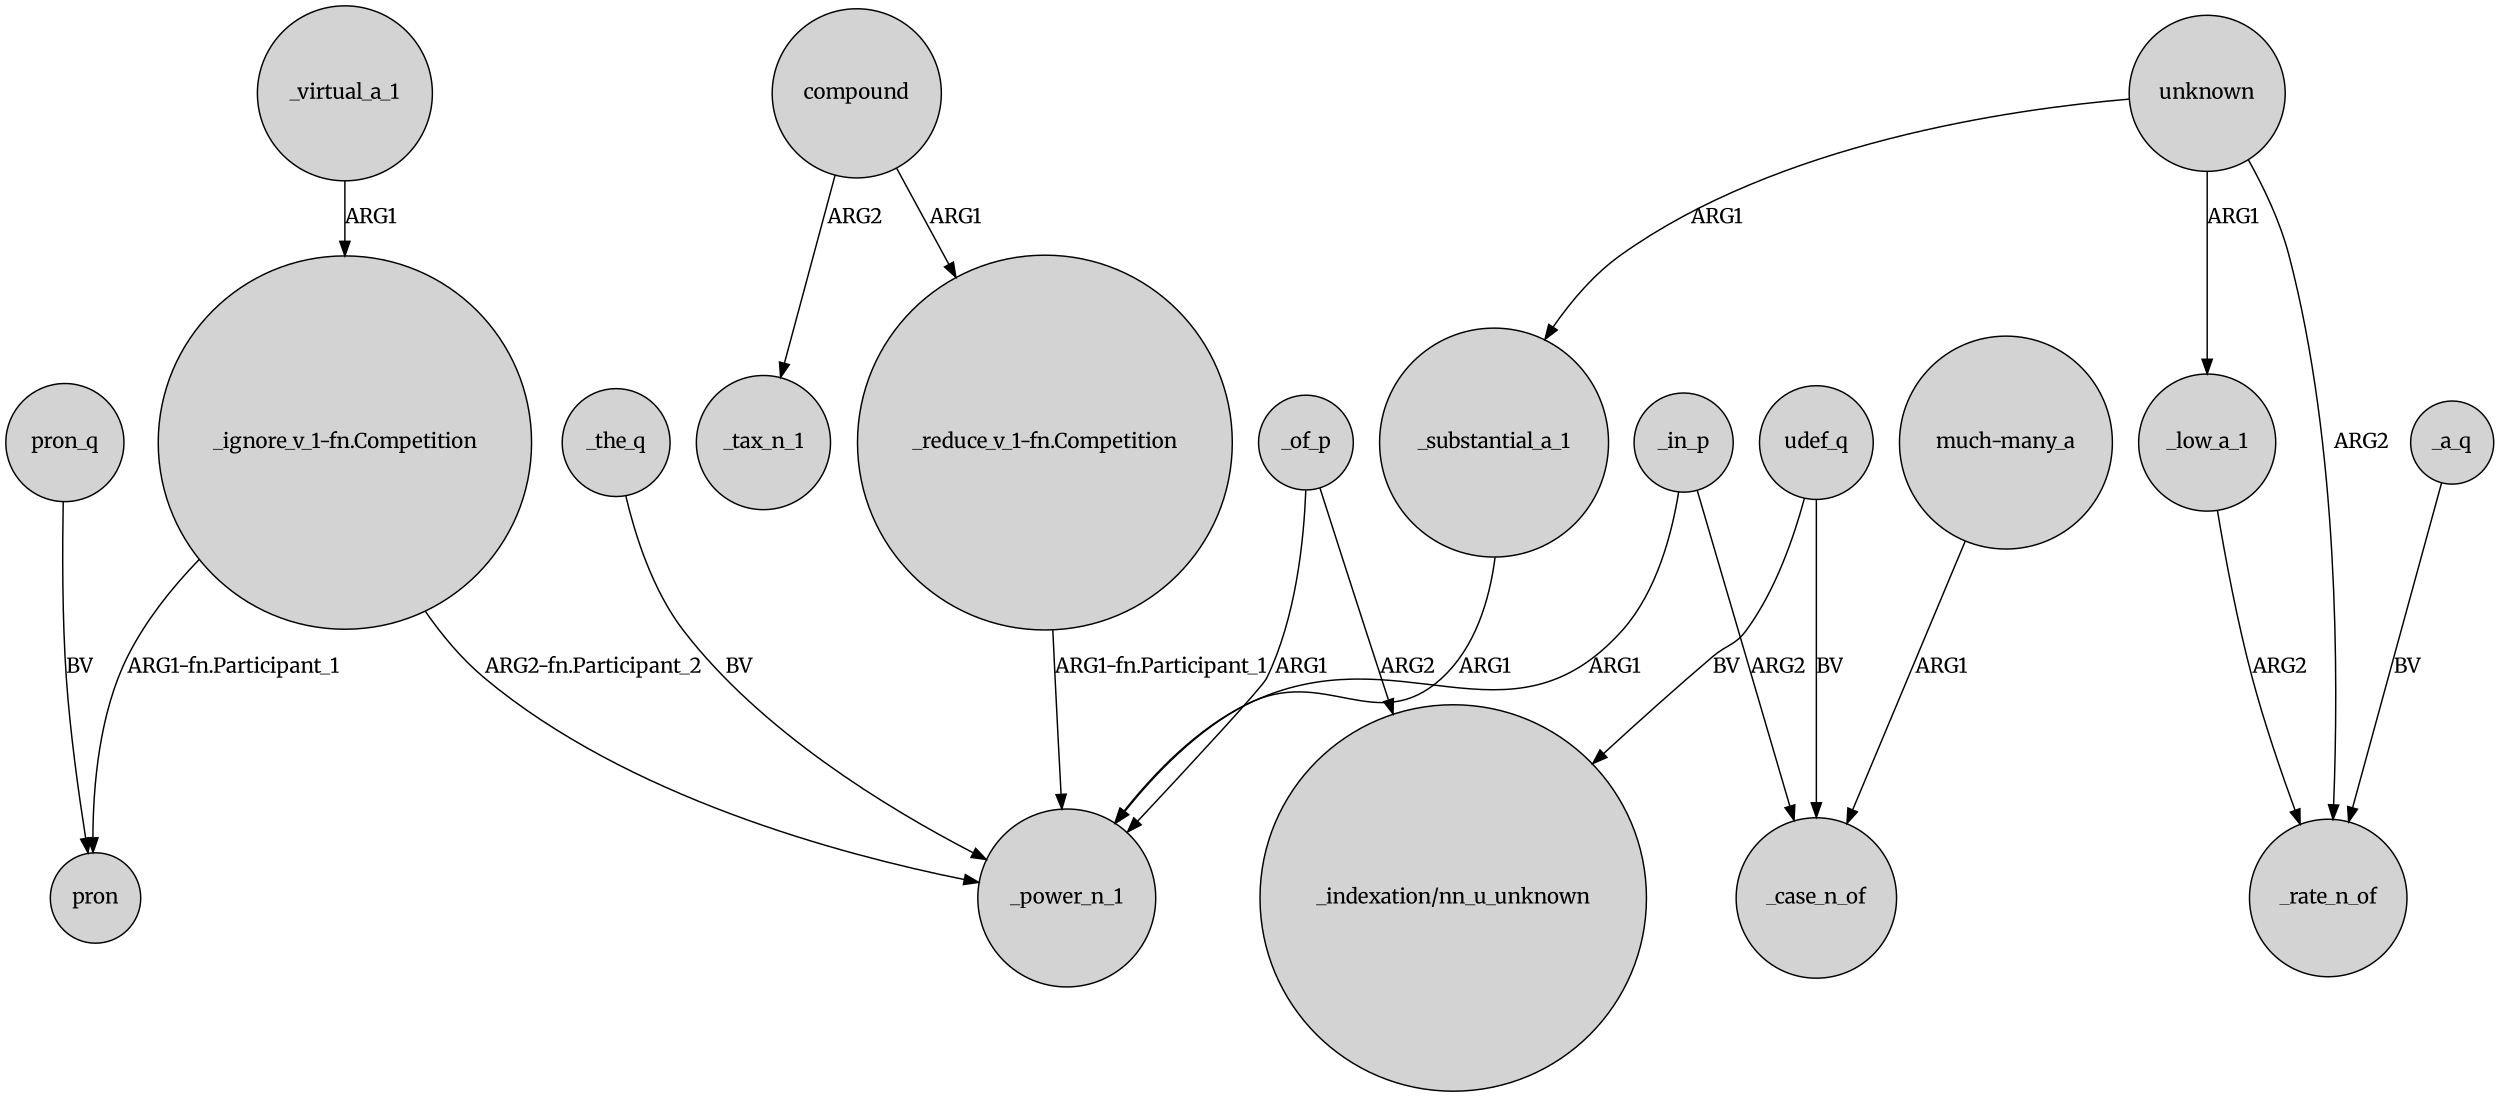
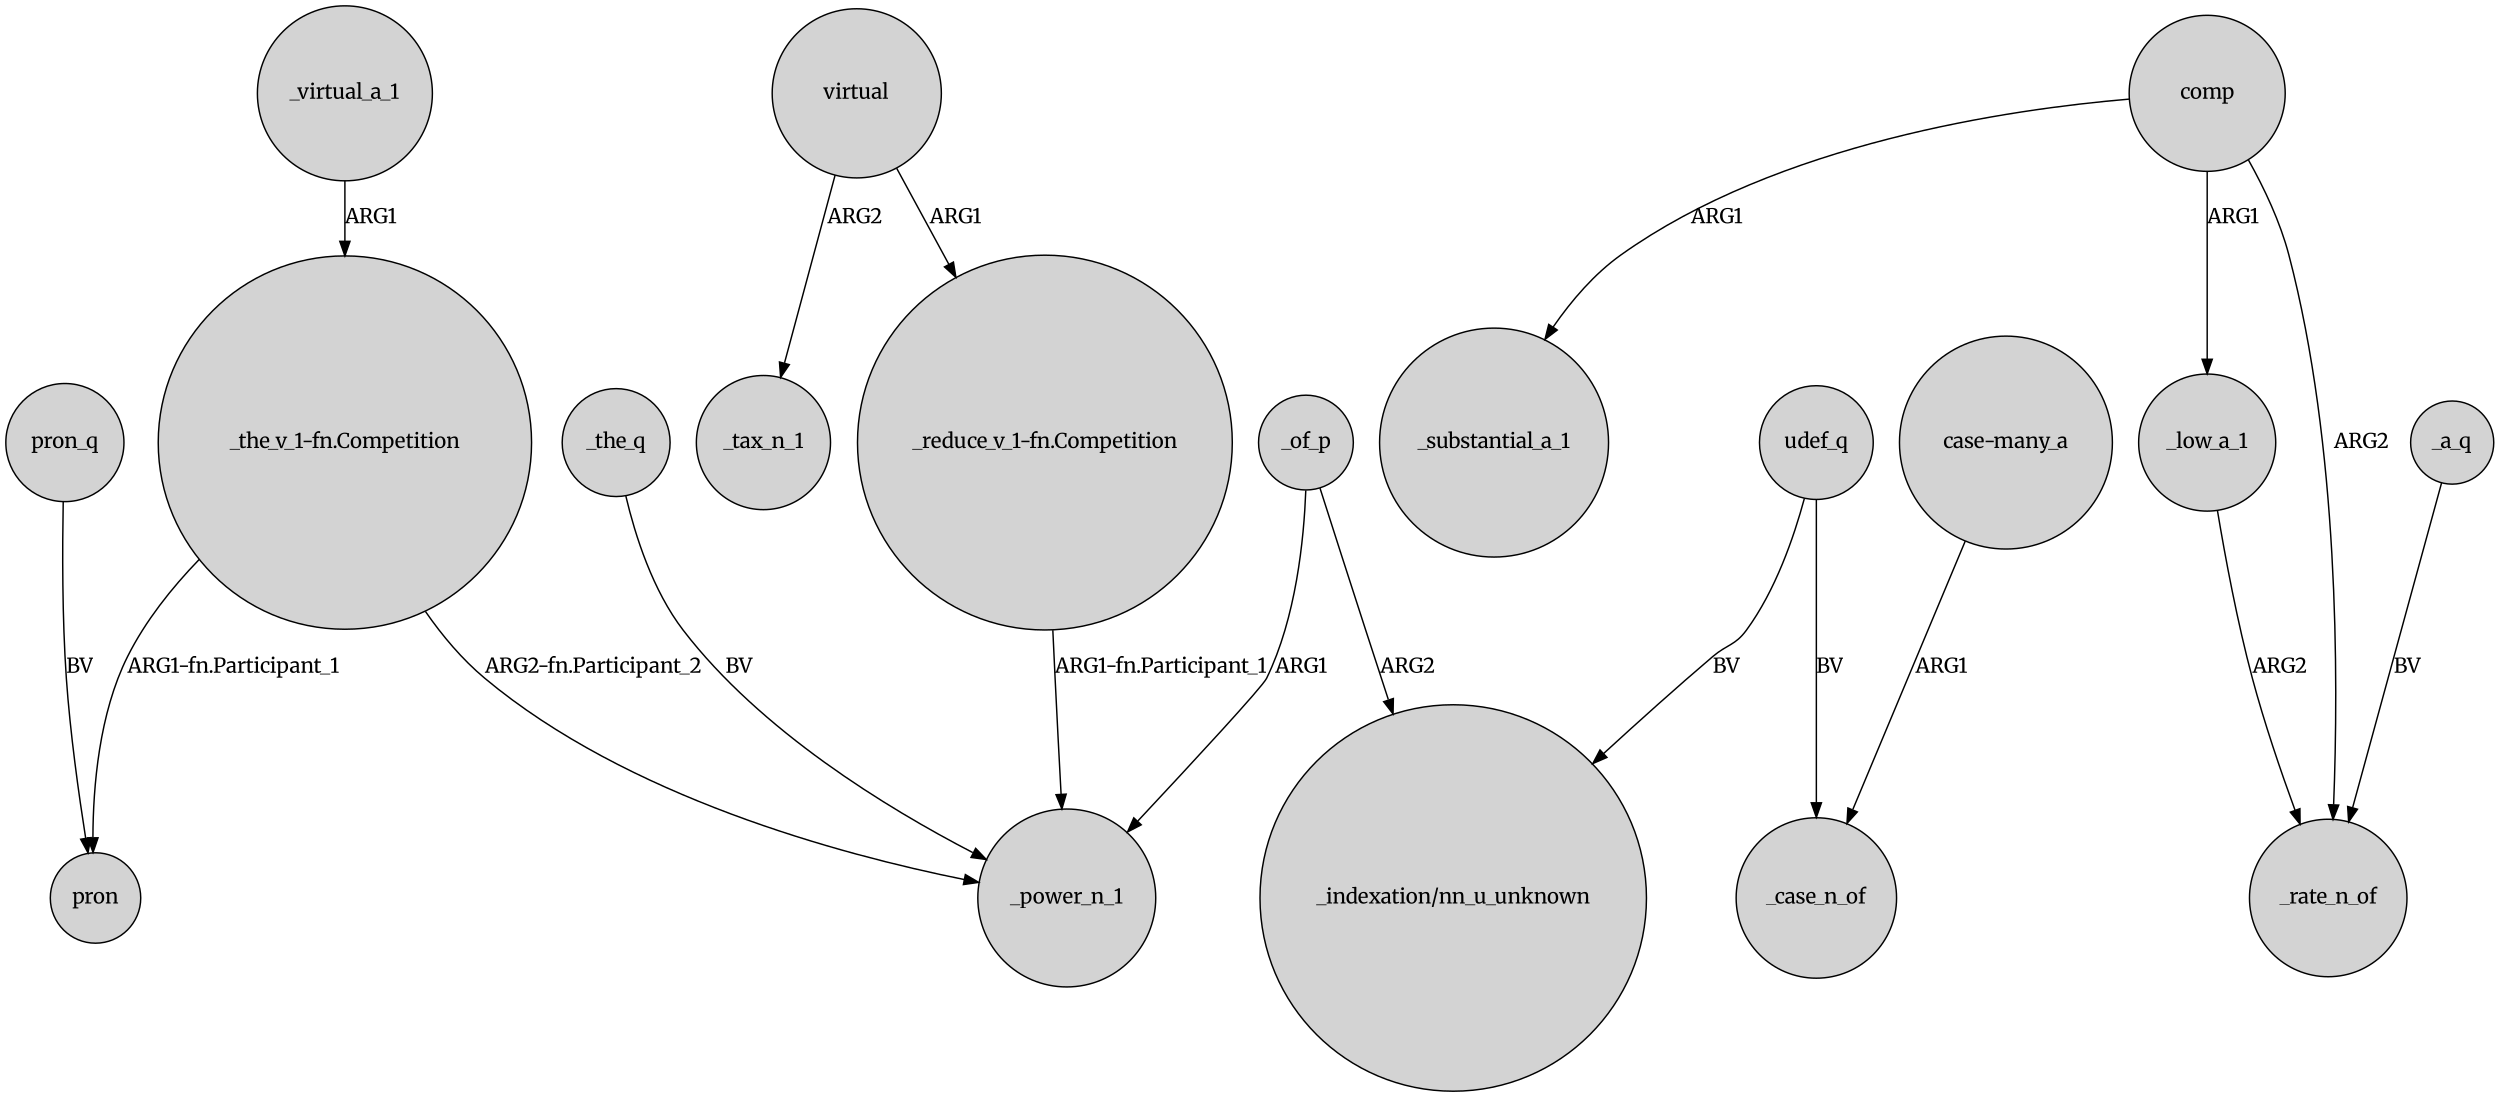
(857, 93) -> (857, 93)
(2207, 93) -> (2207, 93)
(345, 443) -> (345, 443)
(1684, 443) -> none
(2006, 443) -> (2006, 443)
(1332, 696) -> none
